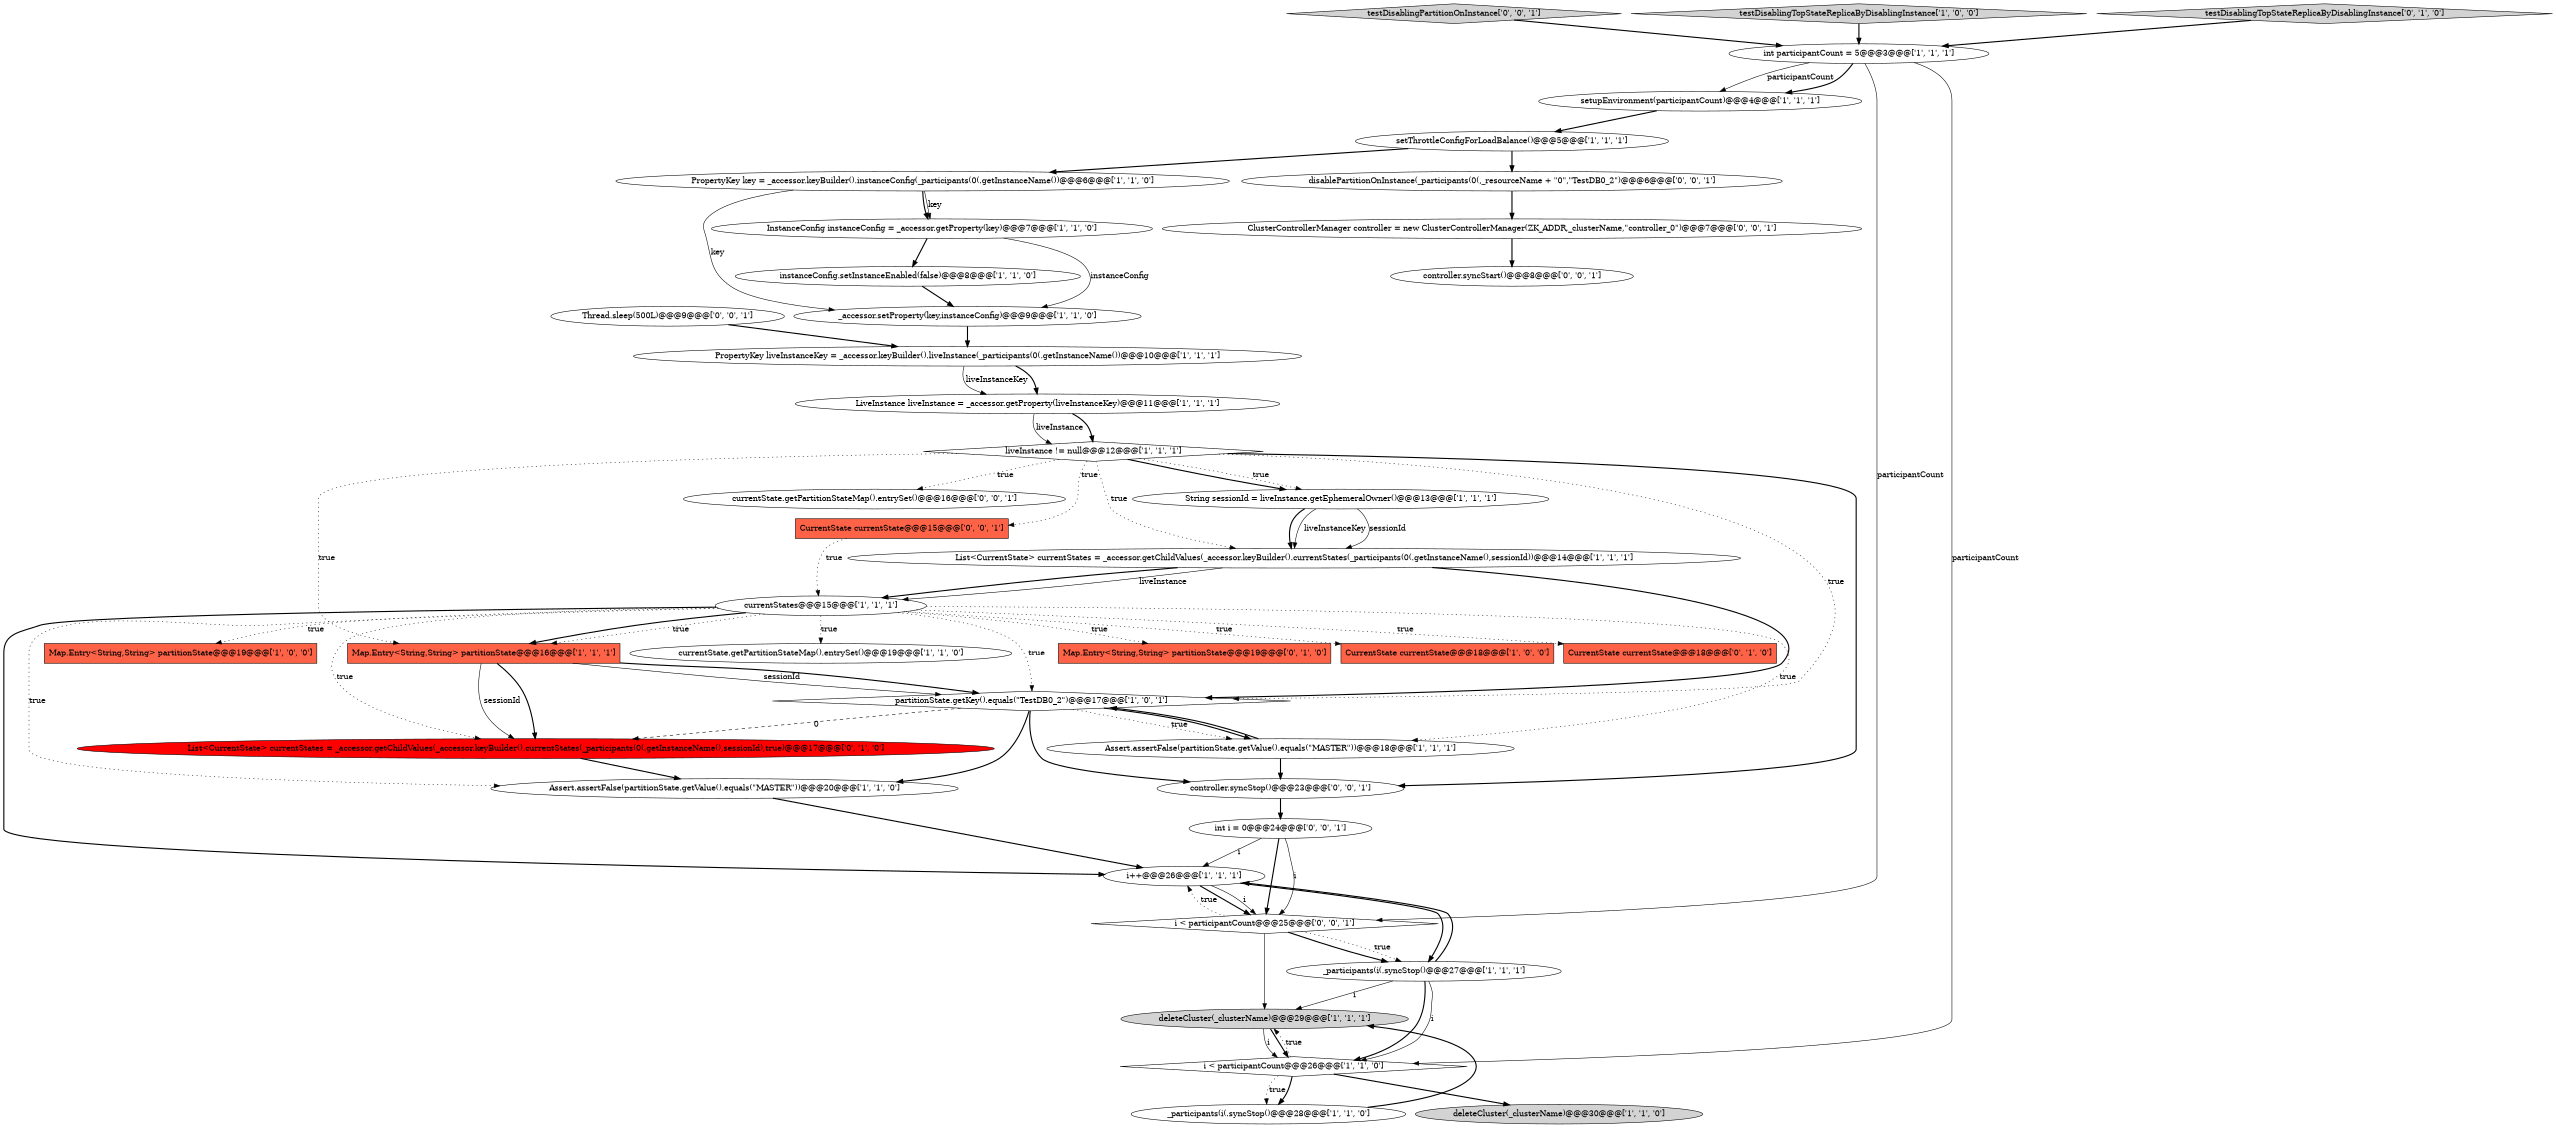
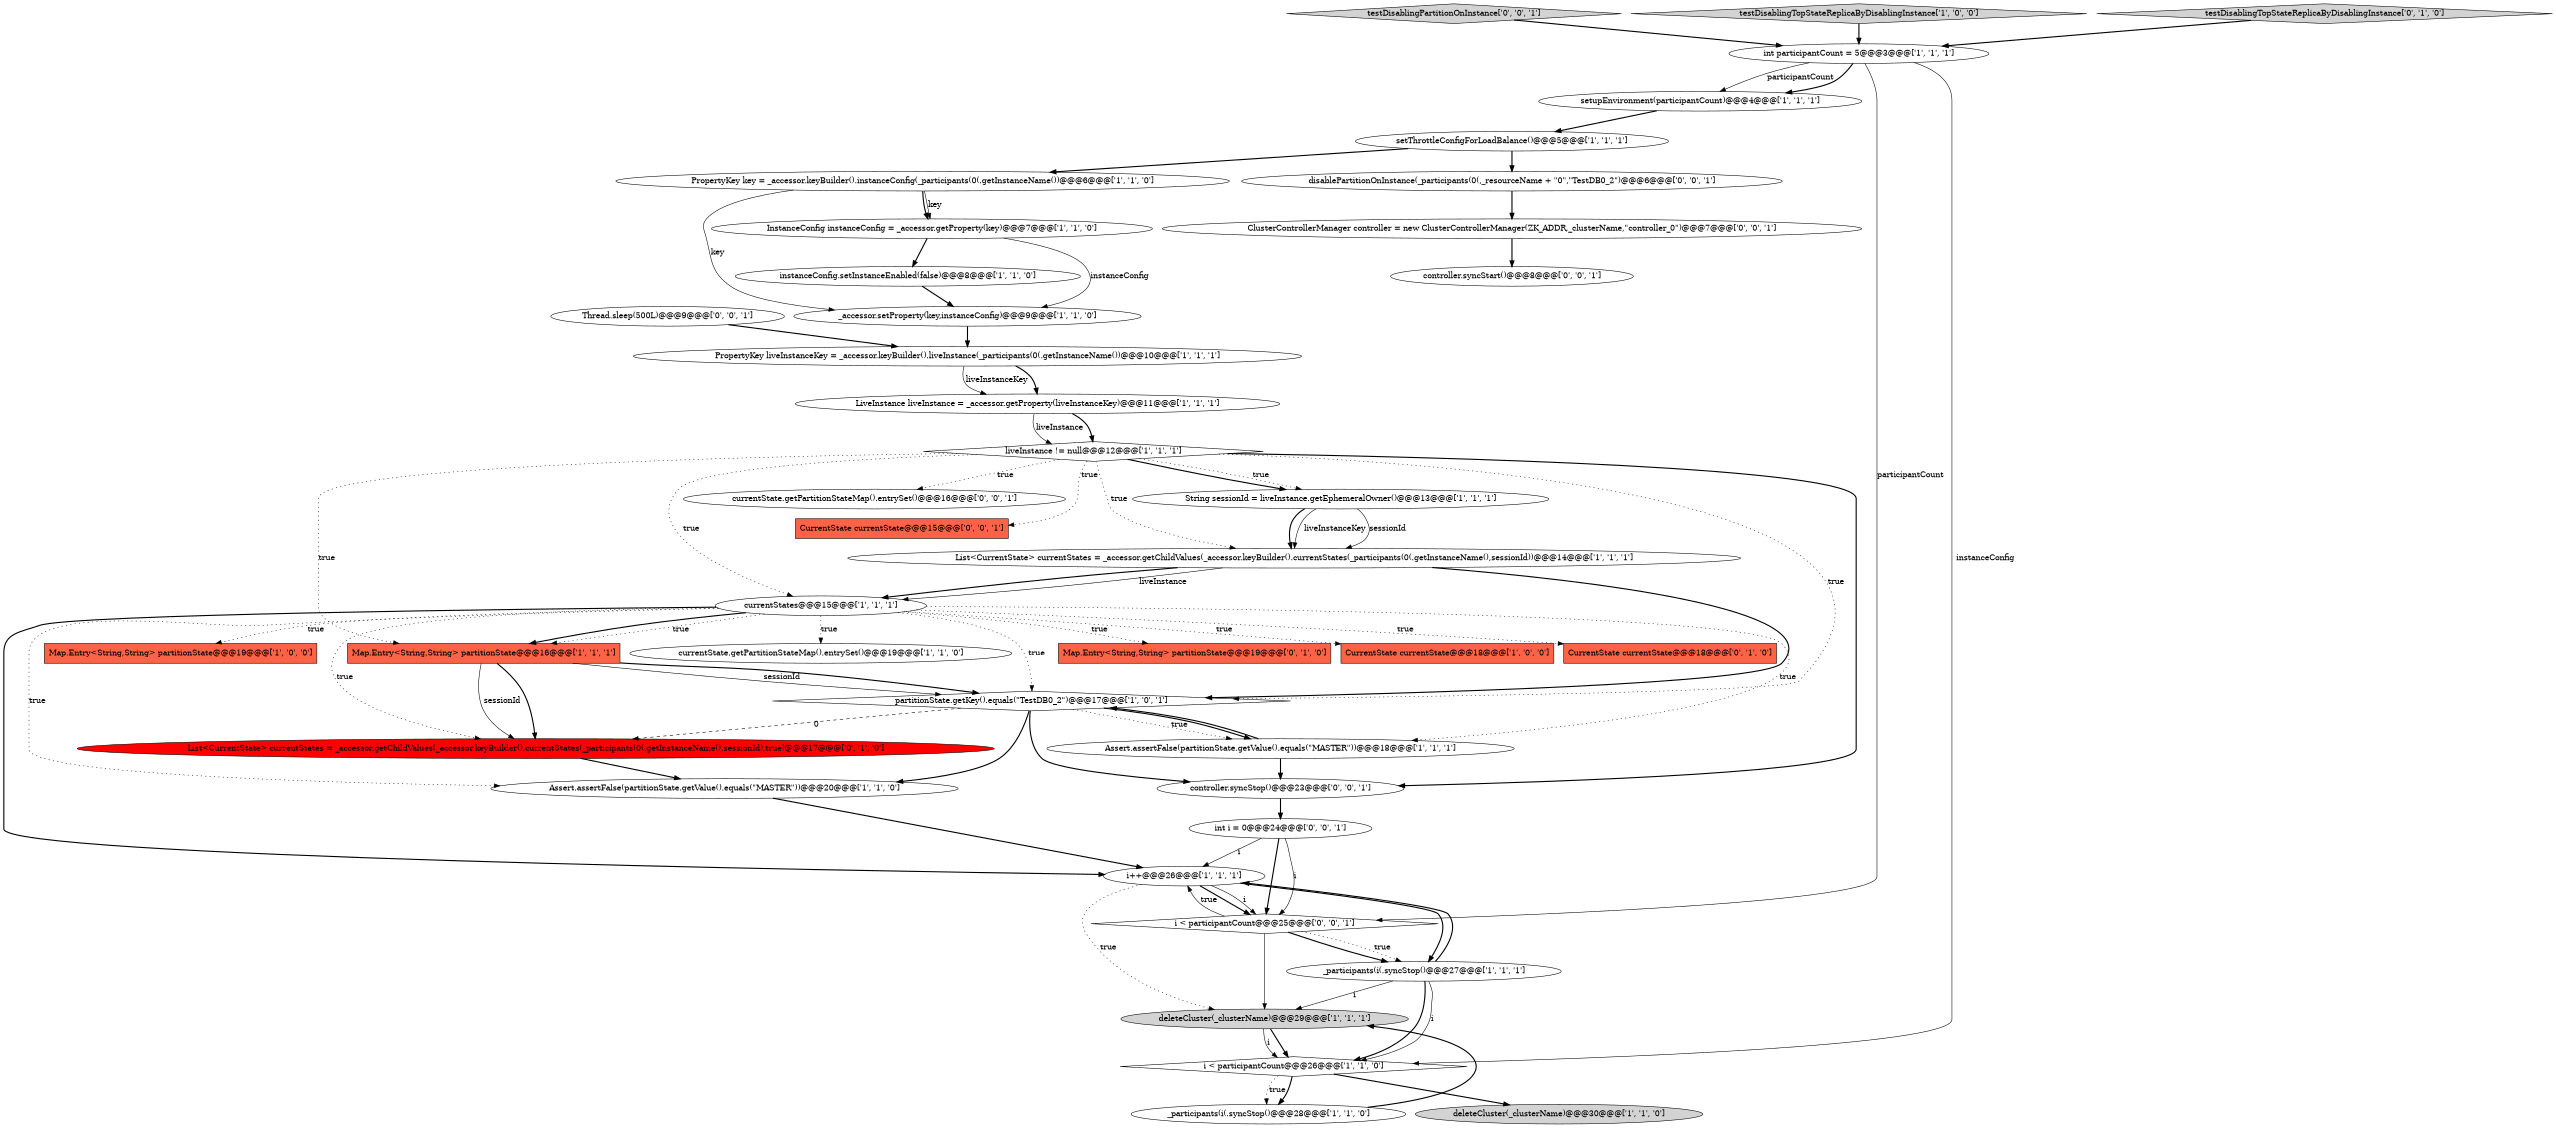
(820, 557) -> (739, 472)
(1985, 558) -> (1985, 558)
(1205, 907) -> (1205, 907)
(1285, 1044) -> (1106, 957)
